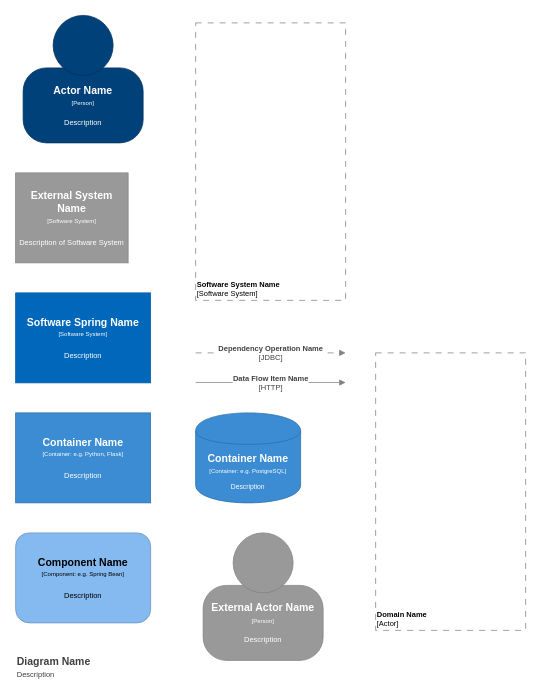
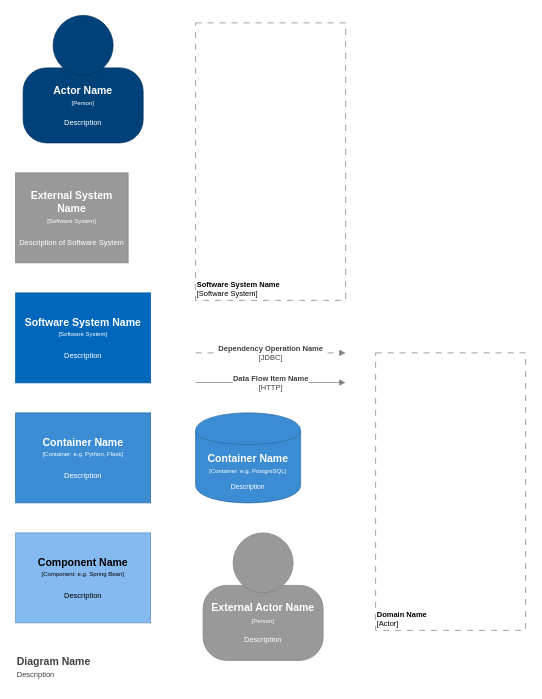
(83, 338) -> (83, 338)
(83, 578) -> (83, 578)
